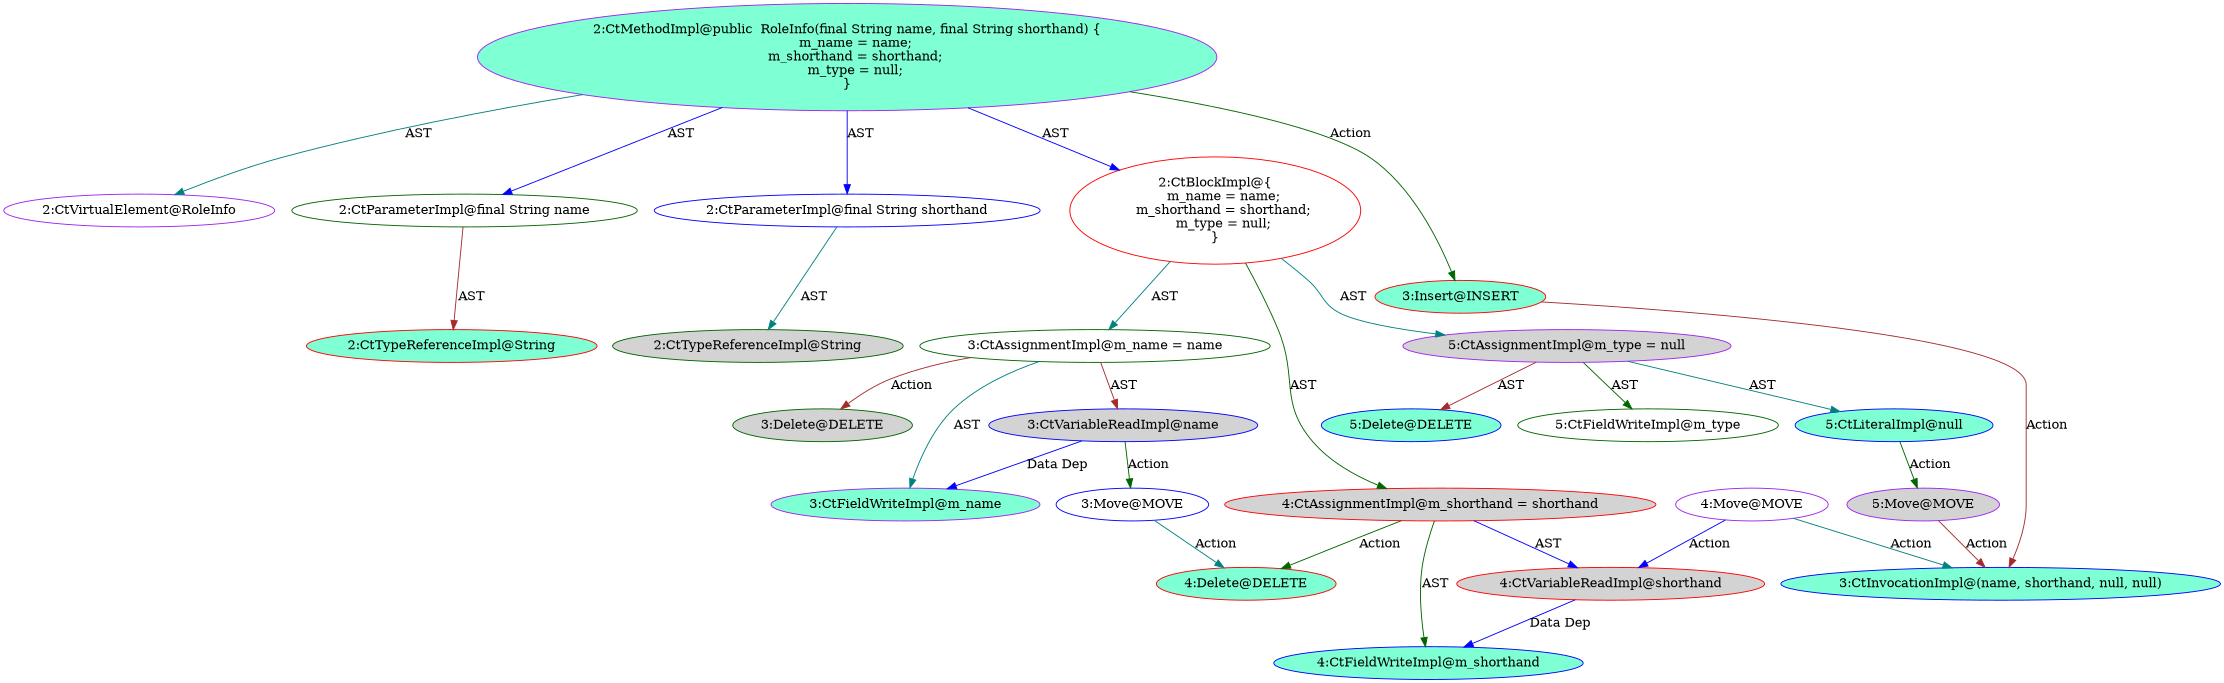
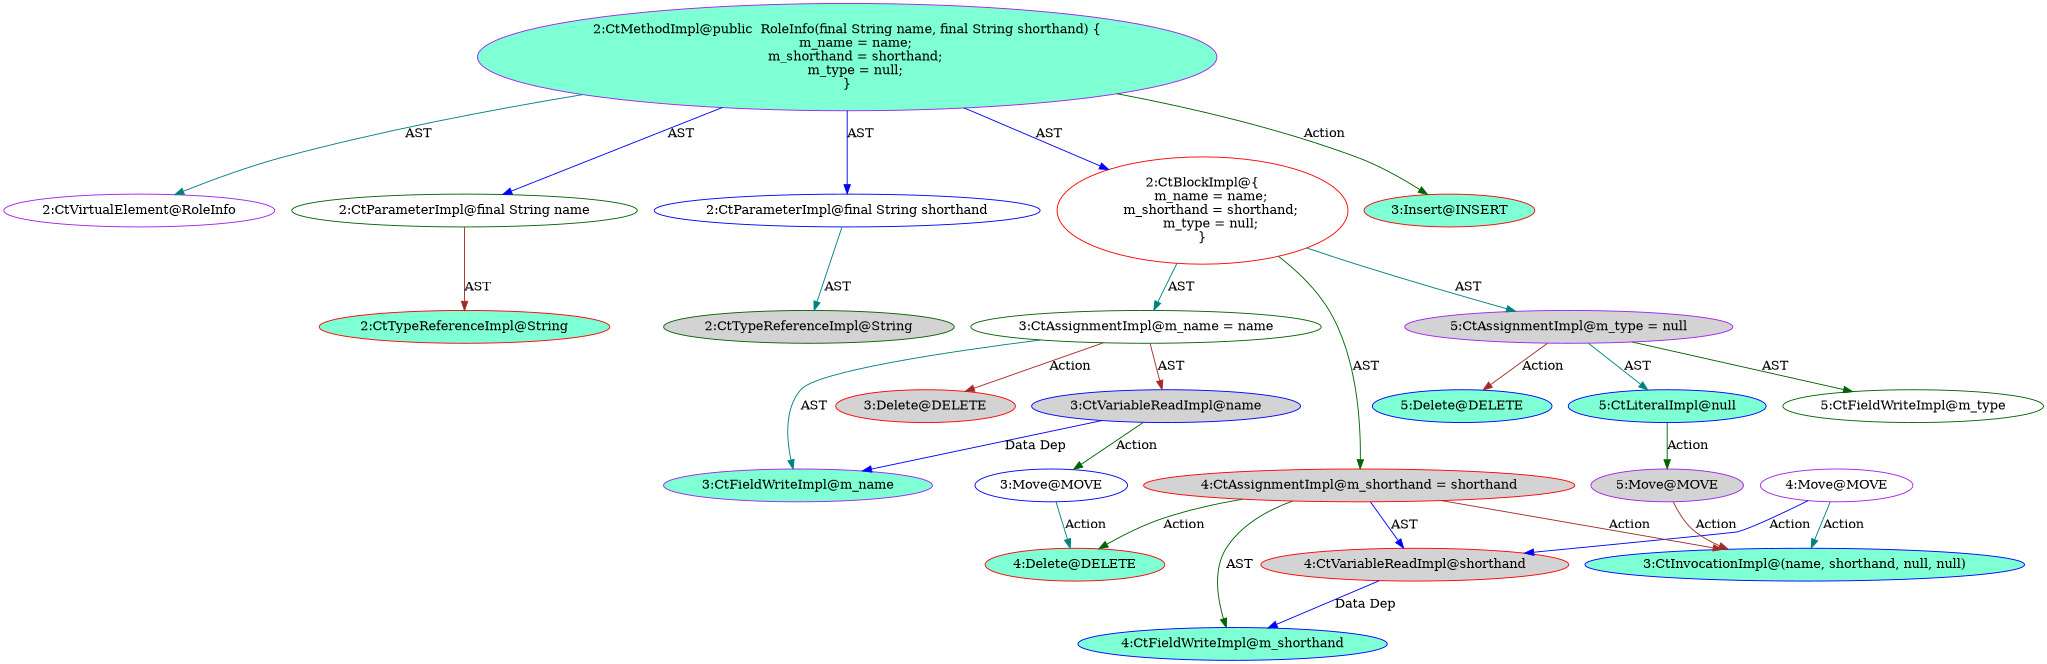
(1877, 334) -> (1577, 524)
(1511, 386) -> (1543, 367)
(823, 425) -> (926, 406)
